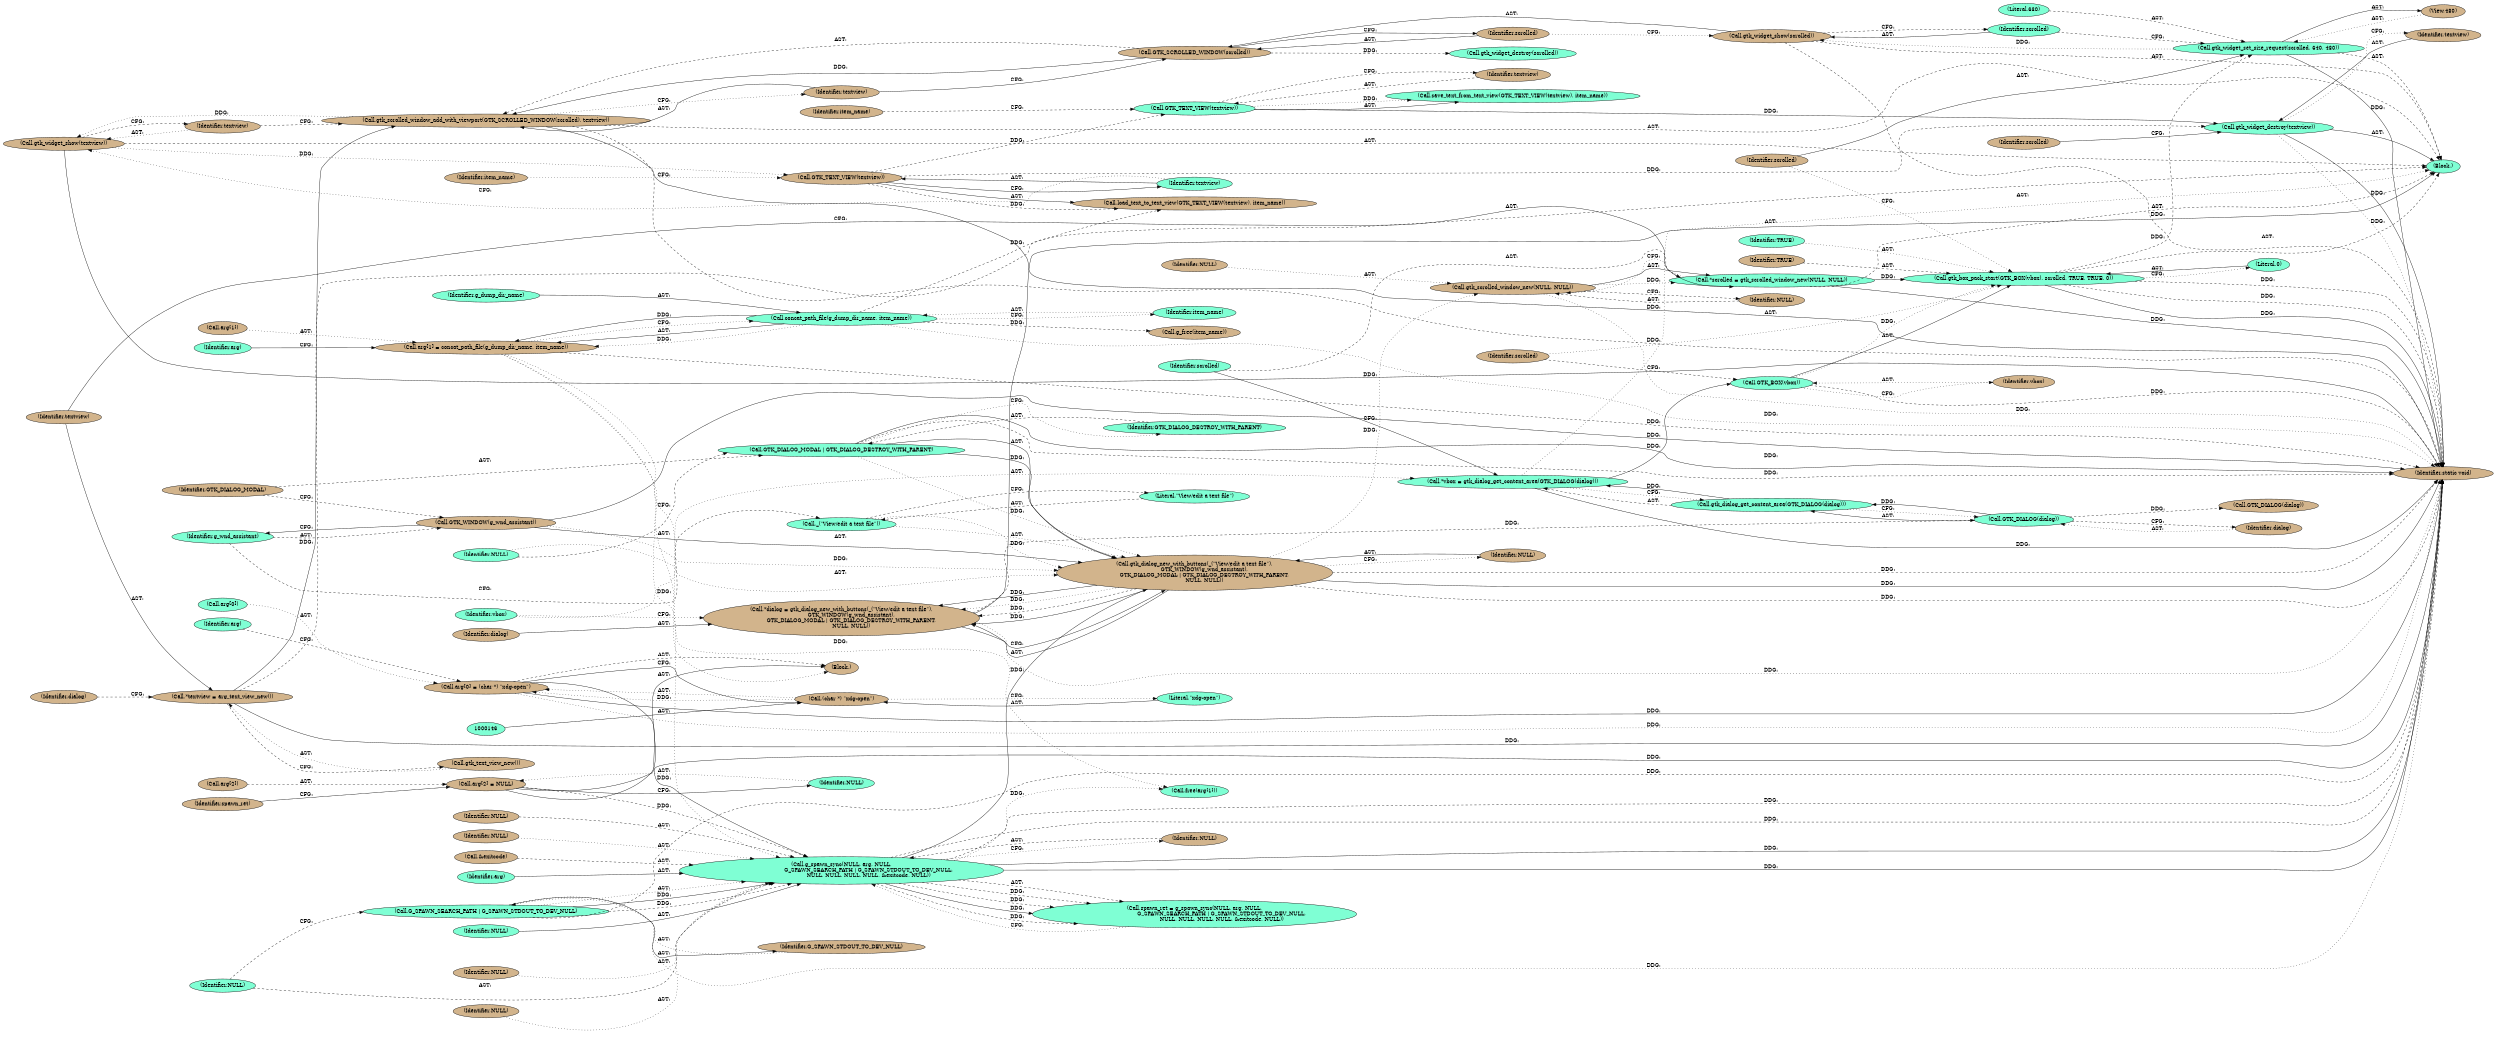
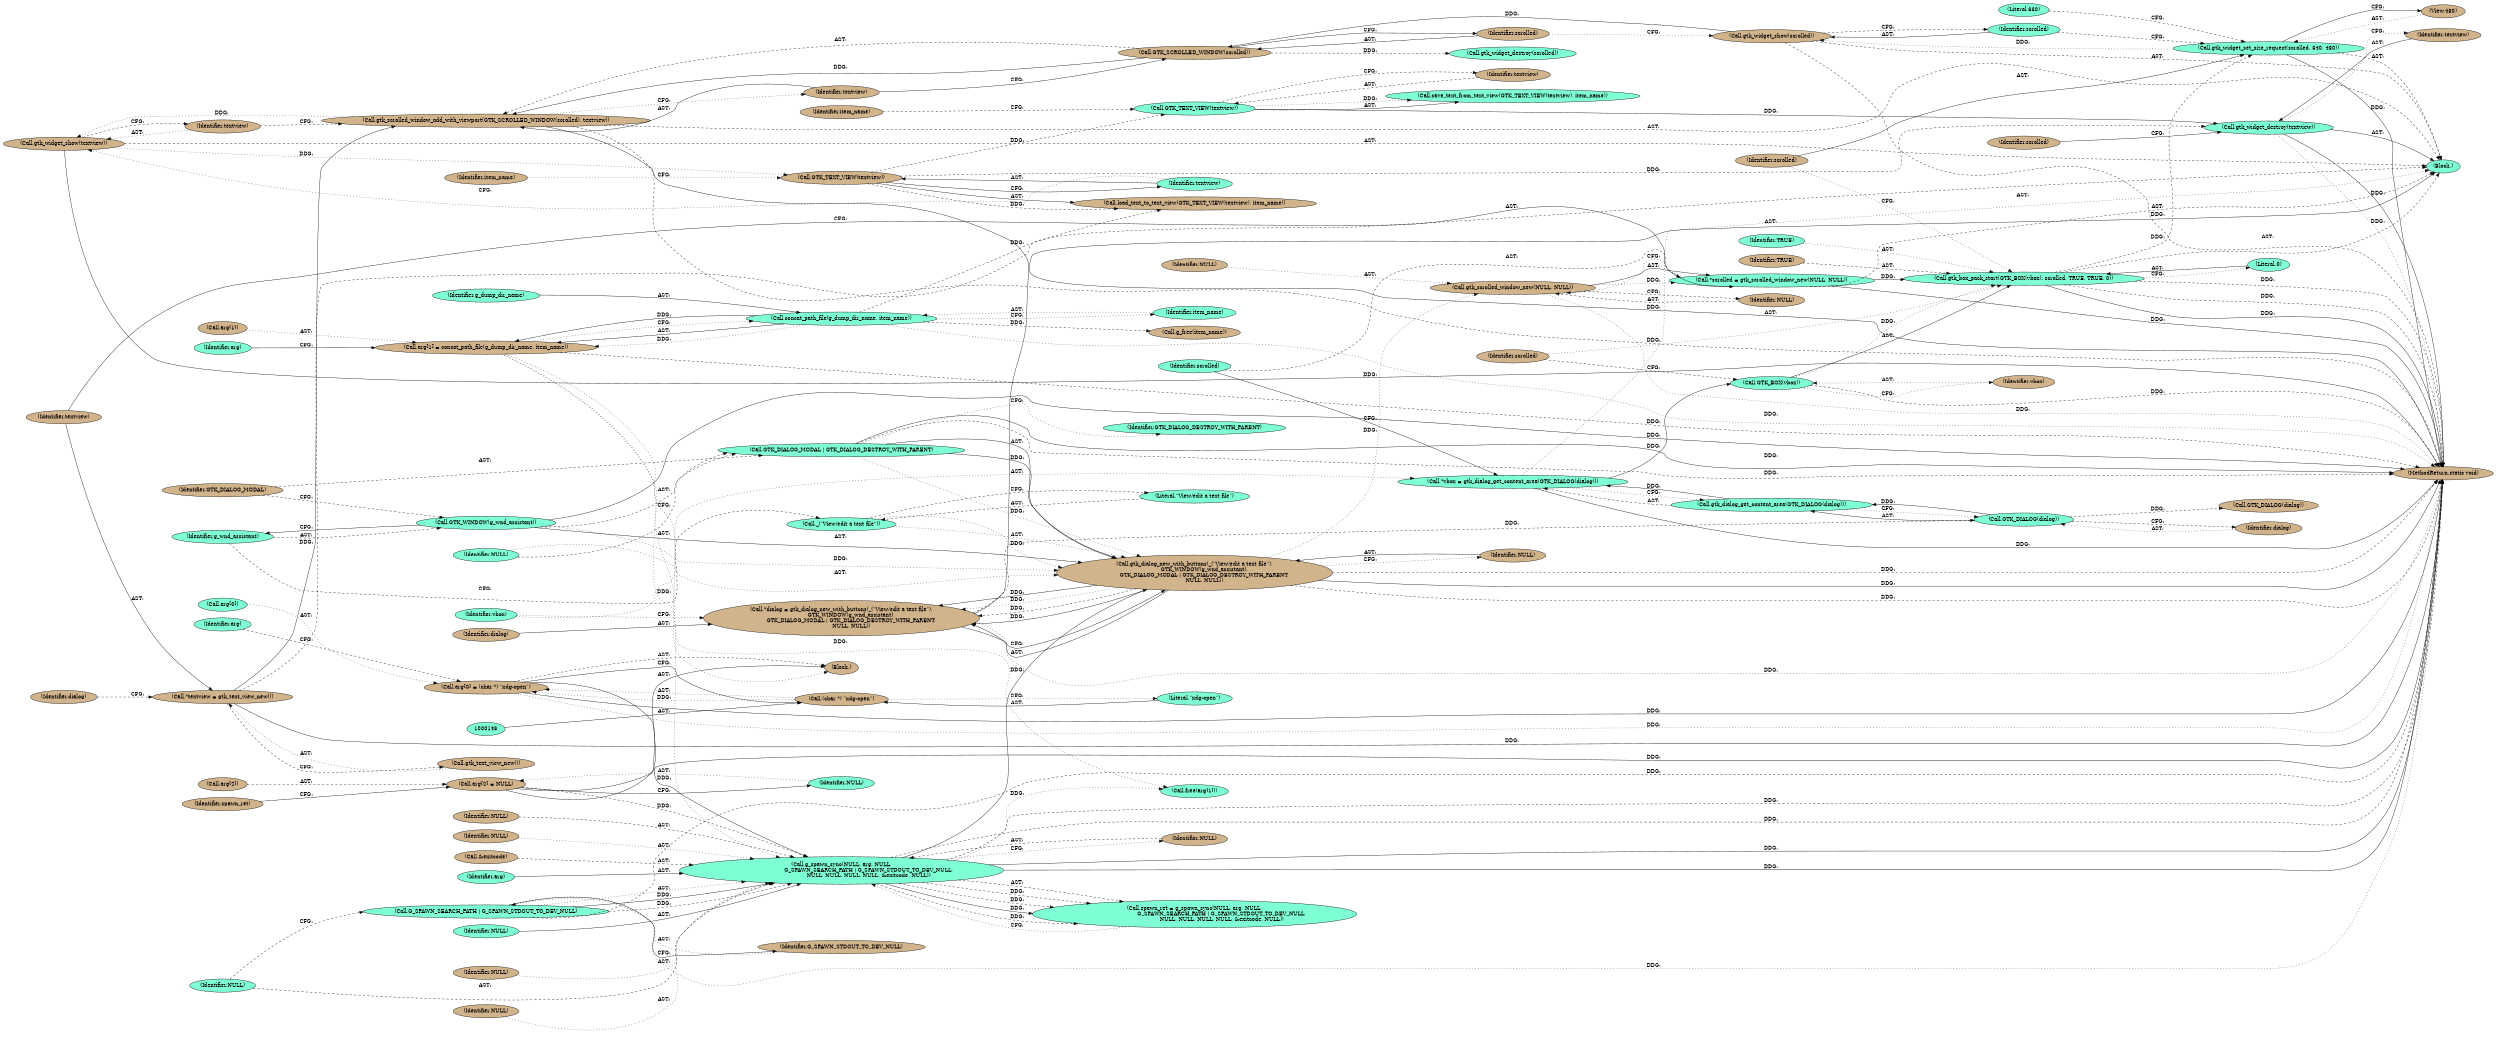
(2379, 7) -> (2379, 7)
(1513, 14) -> (1513, 14)
(2159, 18) -> (2159, 18)
(1016, 419) -> (645, 509)
(2443, 473) -> (2443, 473)
(486, 523) -> (486, 523)
(223, 697) -> (223, 697)
(665, 953) -> (665, 953)
